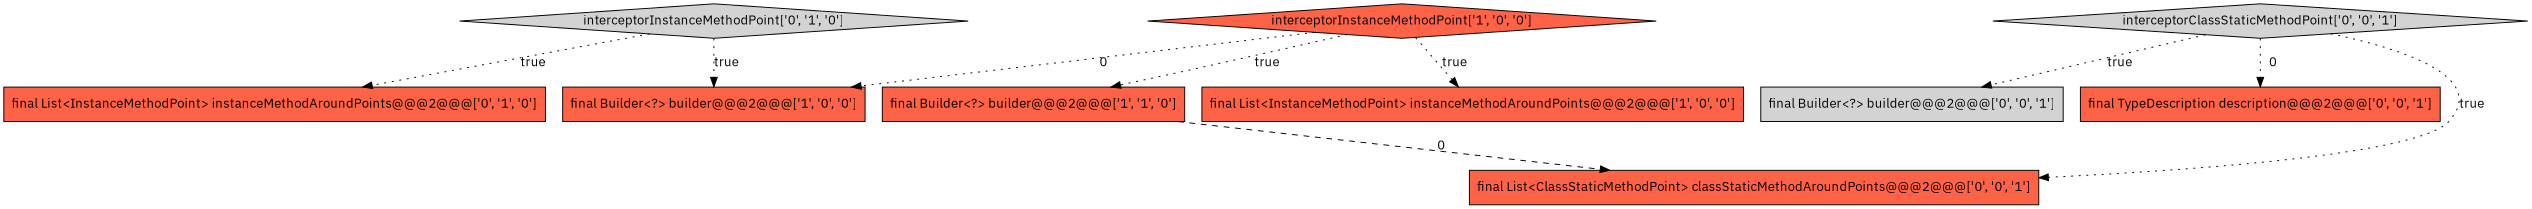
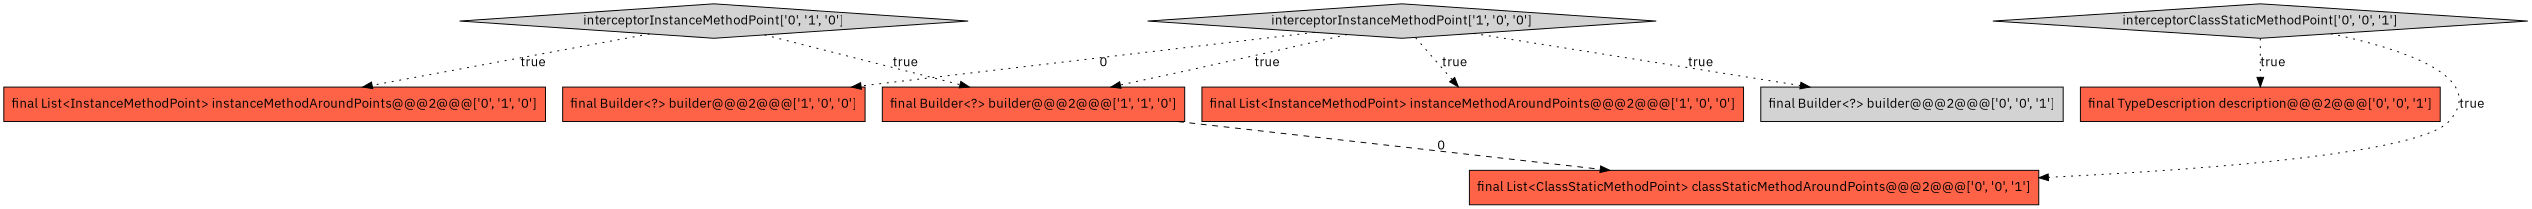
(1402, 21) -> (1402, 21)
(714, 58) -> (862, 60)
(2098, 60) -> (1637, 60)
(2273, 63) -> (2273, 63)
